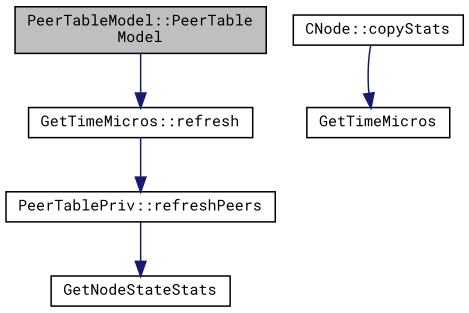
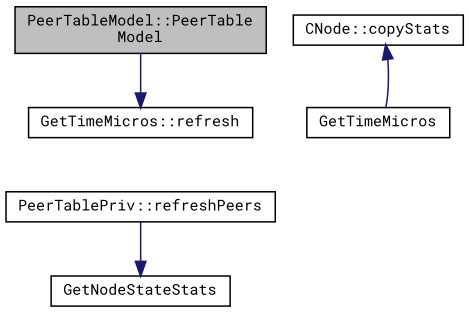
(368, 69) -> (388, 84)
(141, 157) -> none
